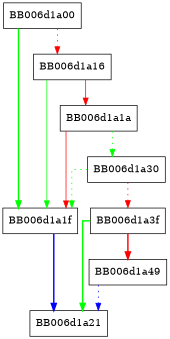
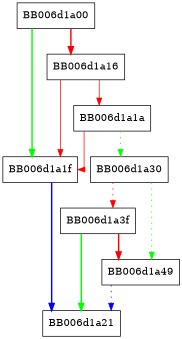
(57, 38) -> (71, 38)
(47, 140) -> (60, 115)
(72, 177) -> (152, 217)
